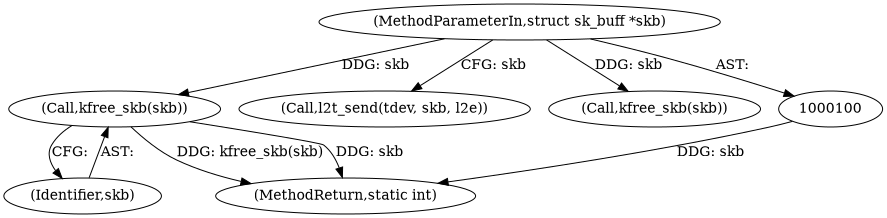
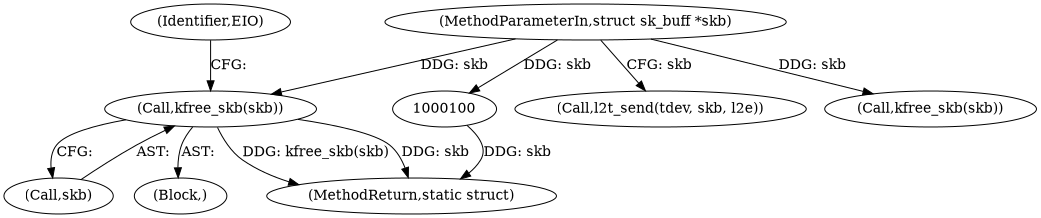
none -> (211, 22)
(735, 66) -> (558, 66)
(83, 196) -> (59, 196)
none -> (181, 196)
(346, 196) -> (412, 196)
